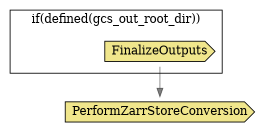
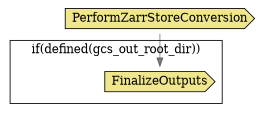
(160, 79) -> (160, 46)
